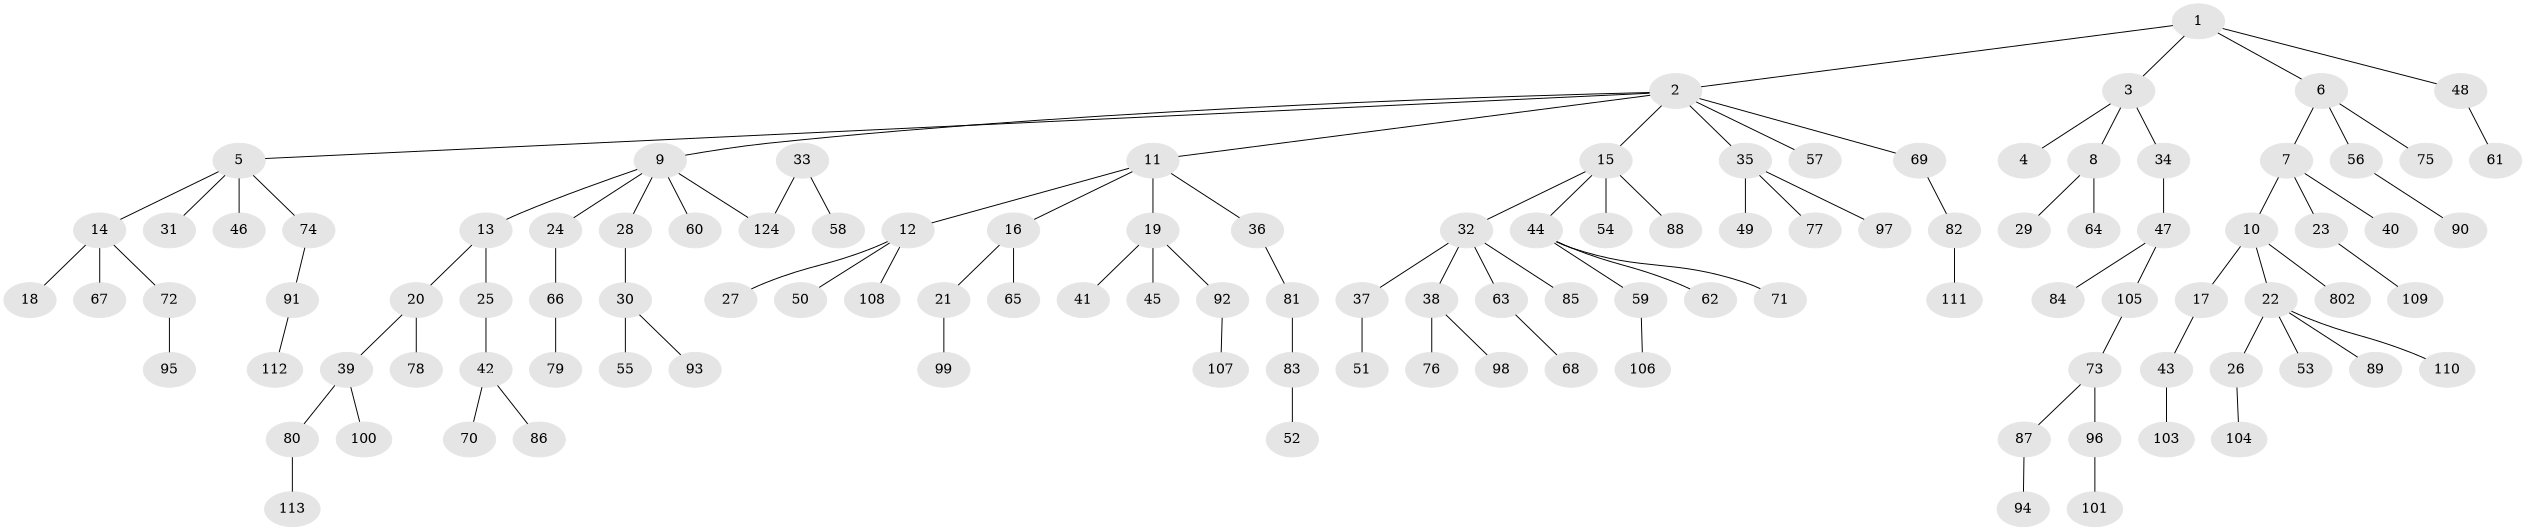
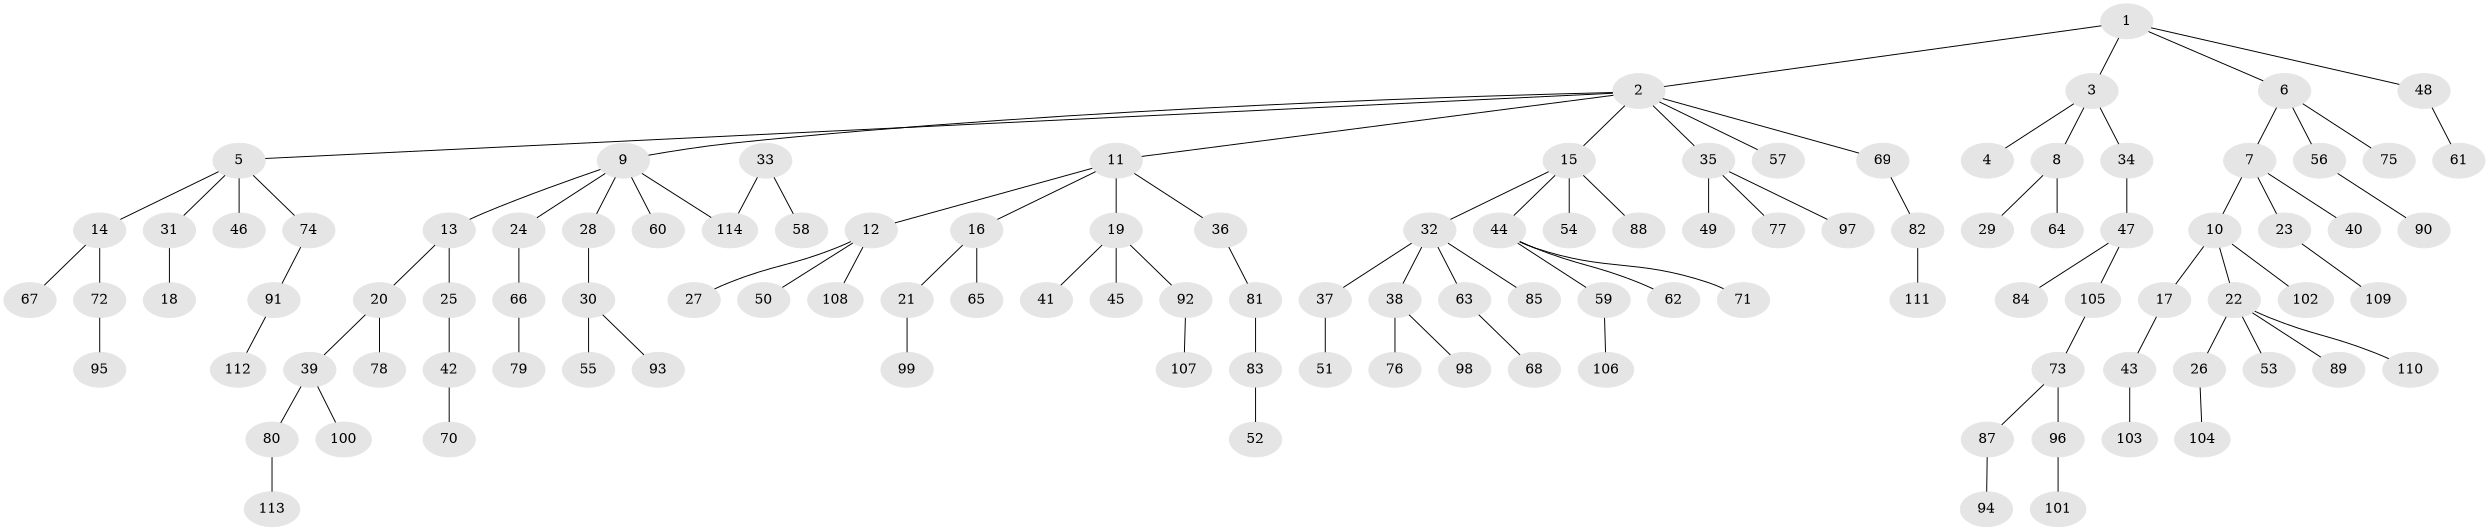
(767, 230) -> (730, 230)
(65, 265) -> (169, 265)
(2343, 300) -> (2306, 300)
(539, 439) -> none
